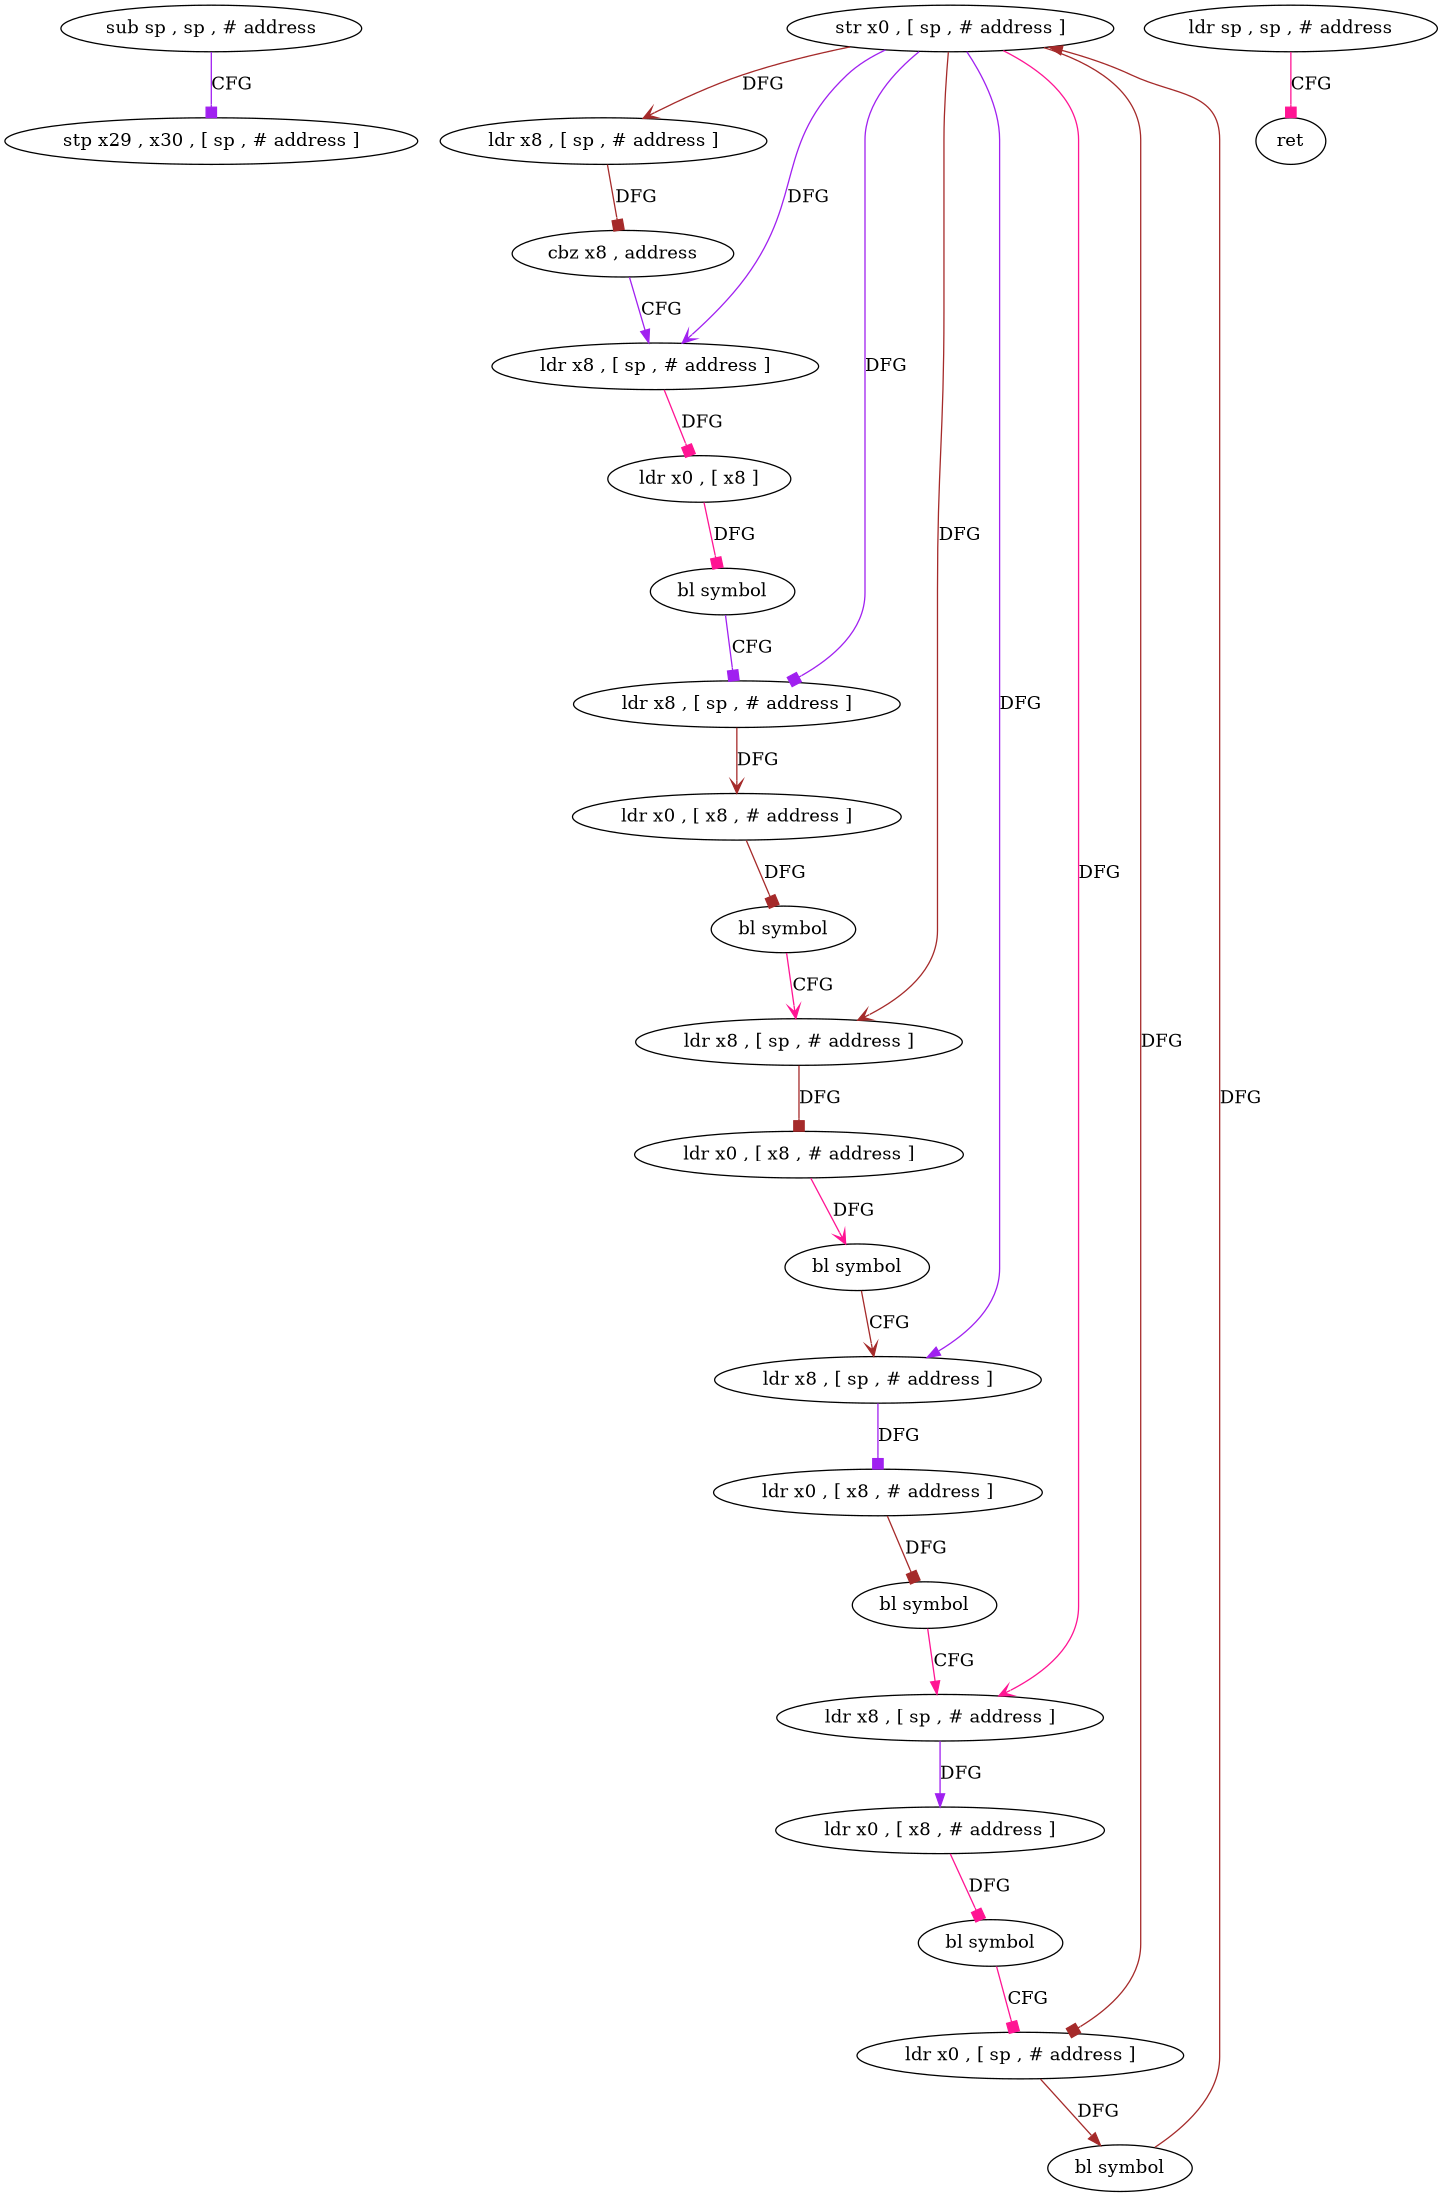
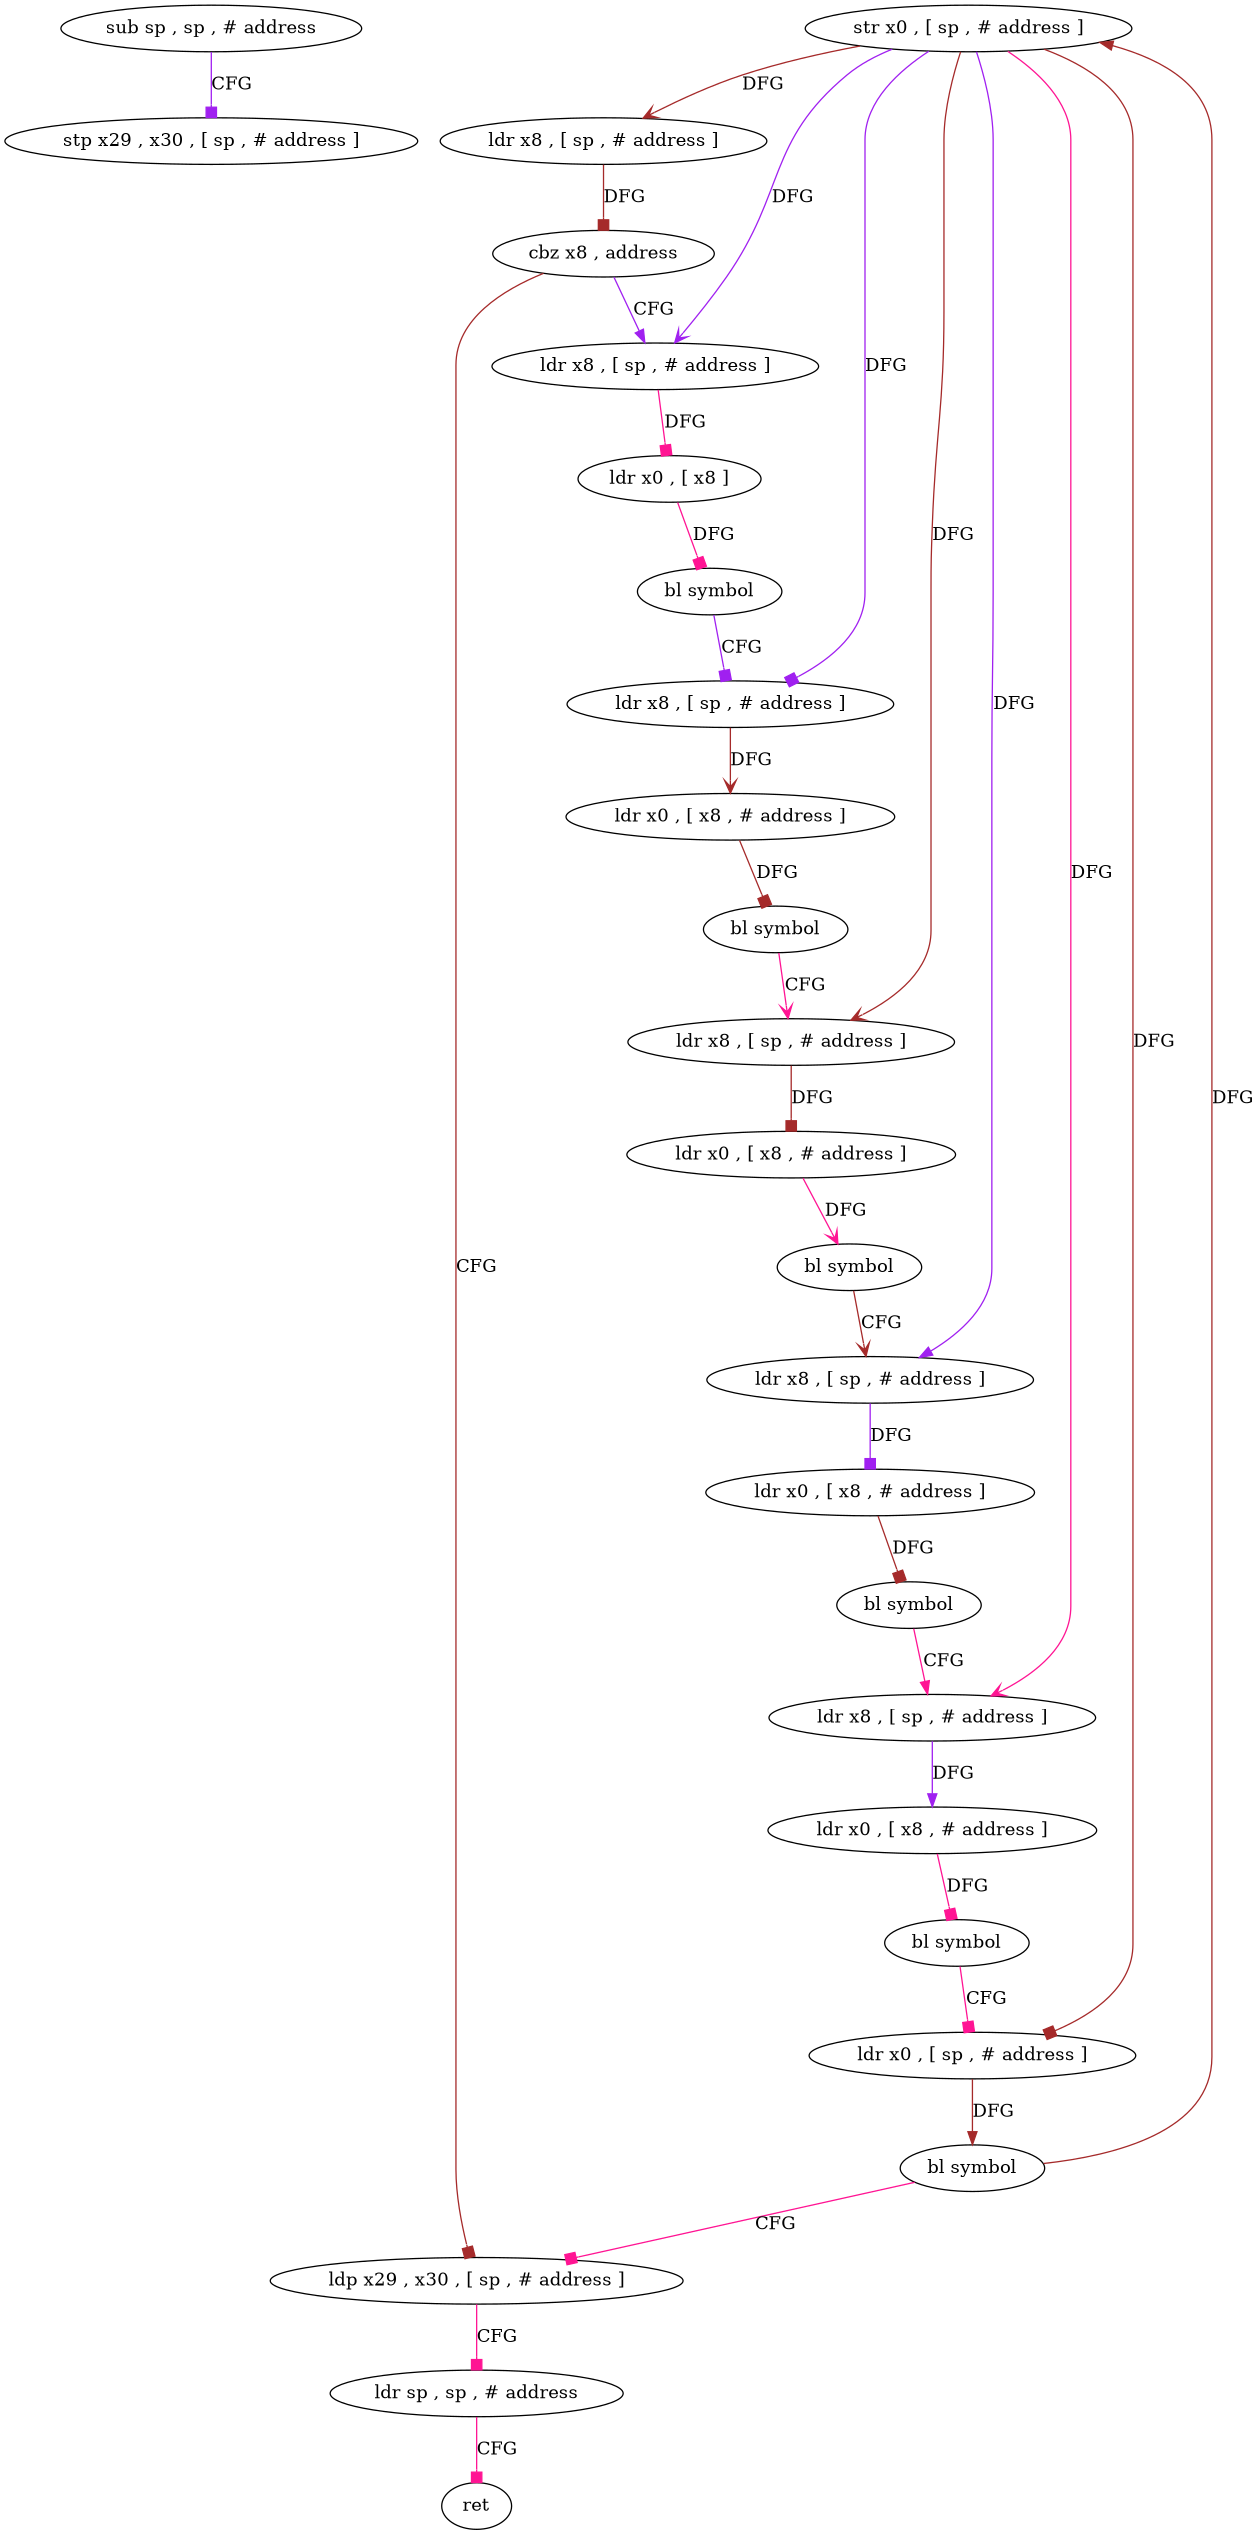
none -> (477, 2281)
